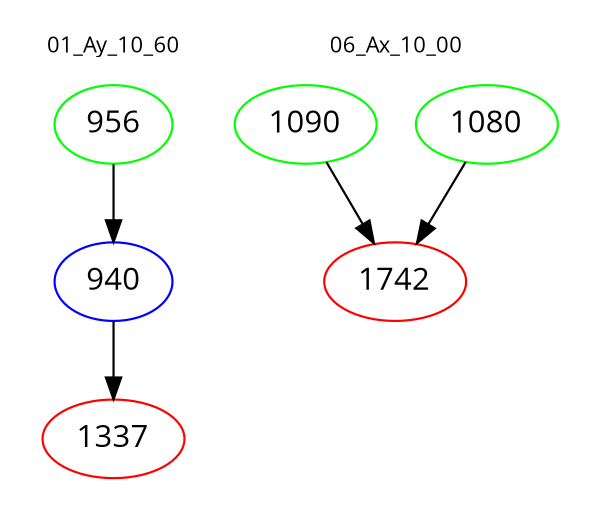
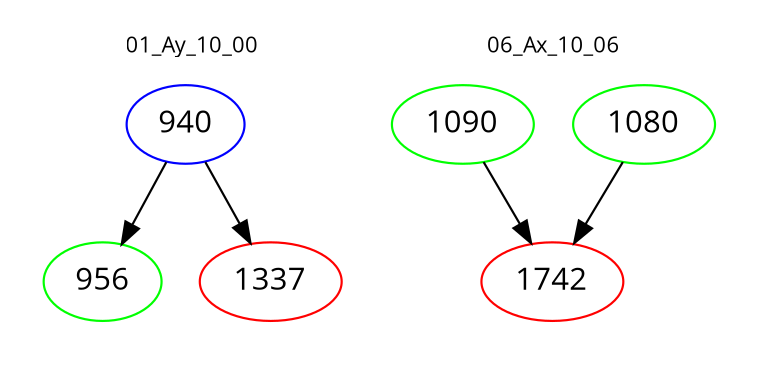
(114, 47) -> (192, 47)
(396, 47) -> (553, 47)
(114, 192) -> (149, 193)
